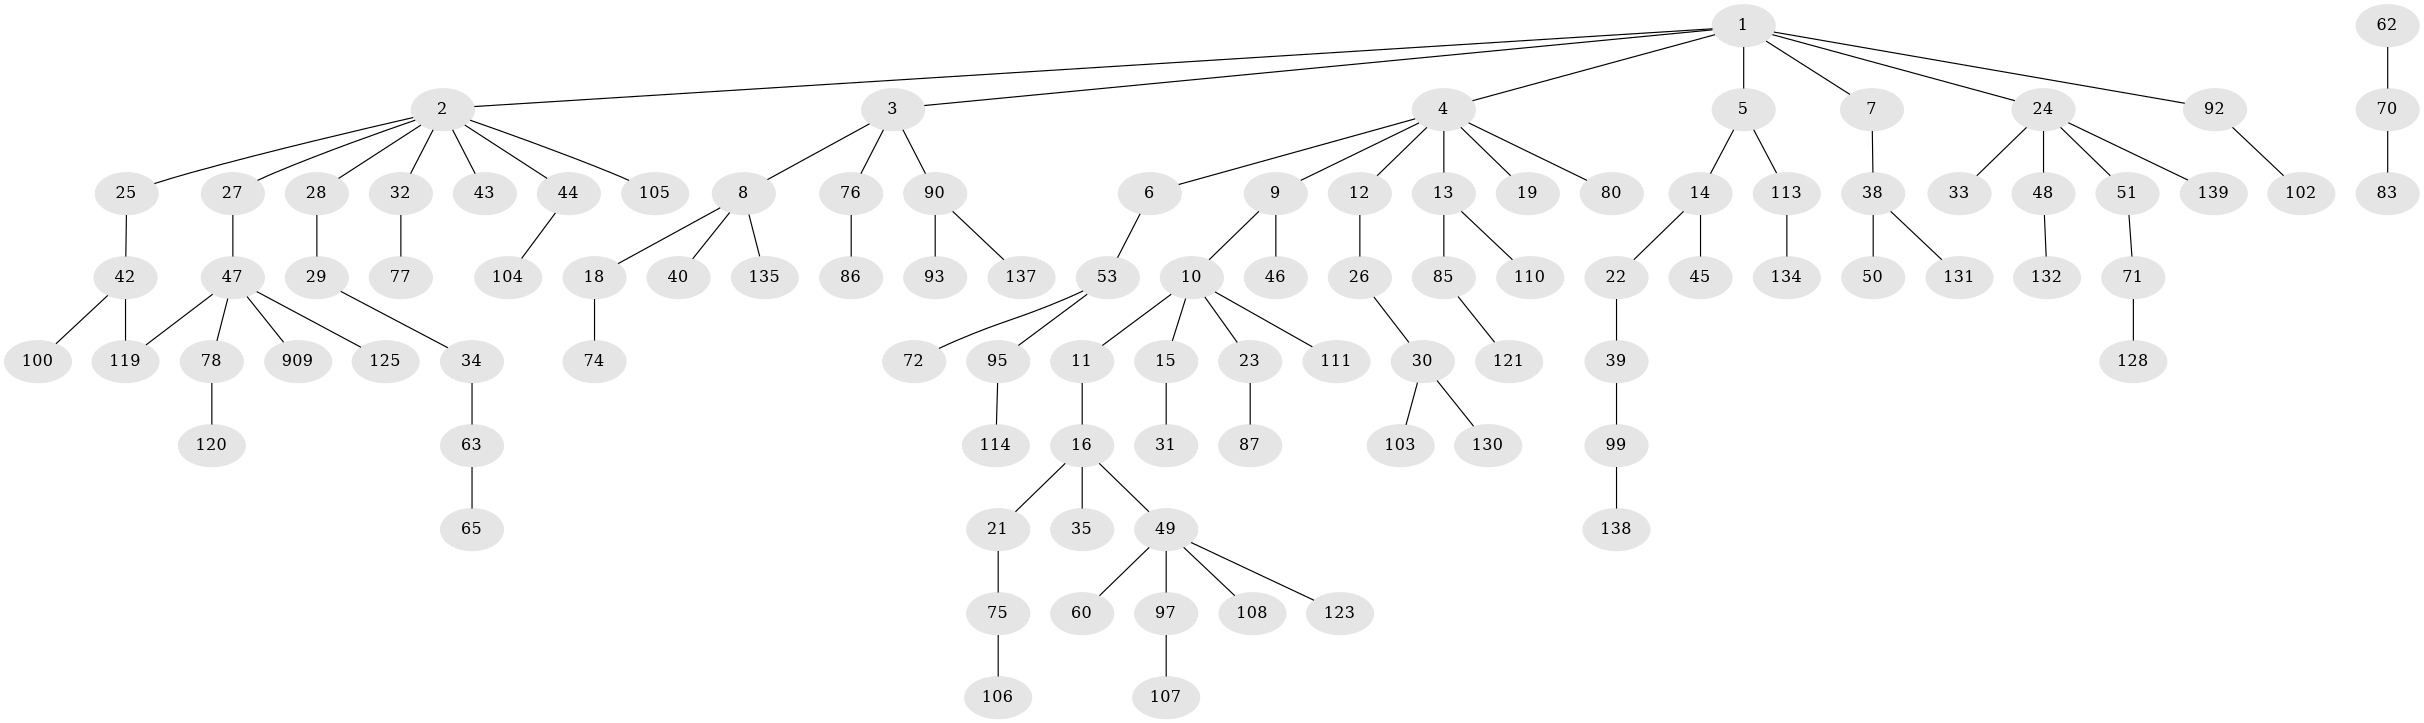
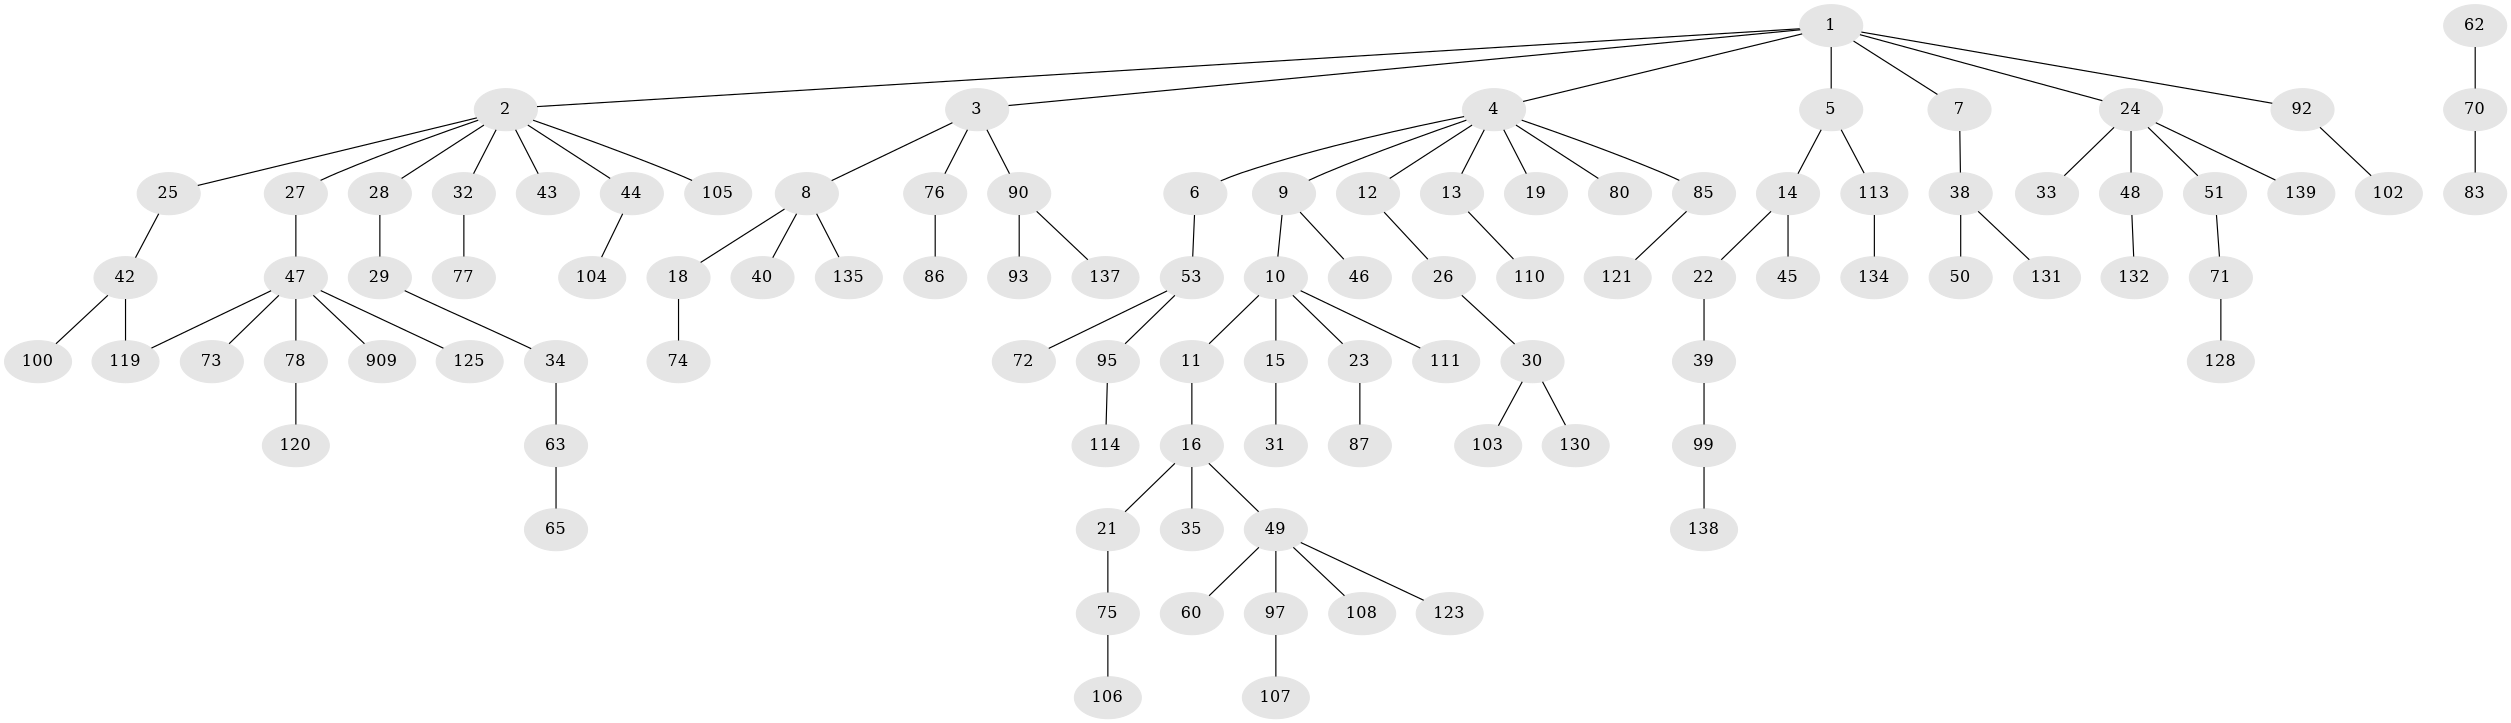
(1444, 236) -> (1601, 149)
none -> (212, 362)
